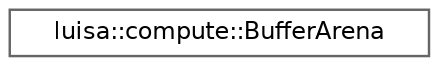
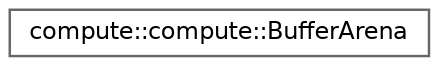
(219, 33) -> (219, 33)
